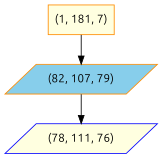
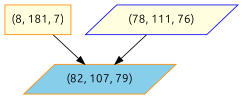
(81, 20) -> (38, 20)
(81, 105) -> (134, 47)
